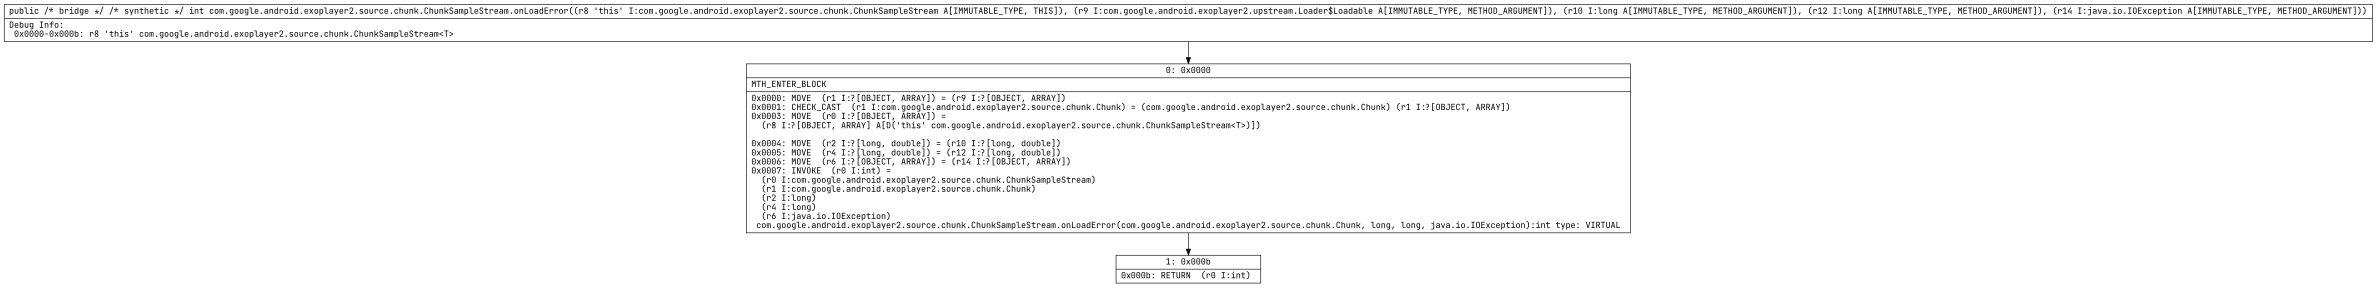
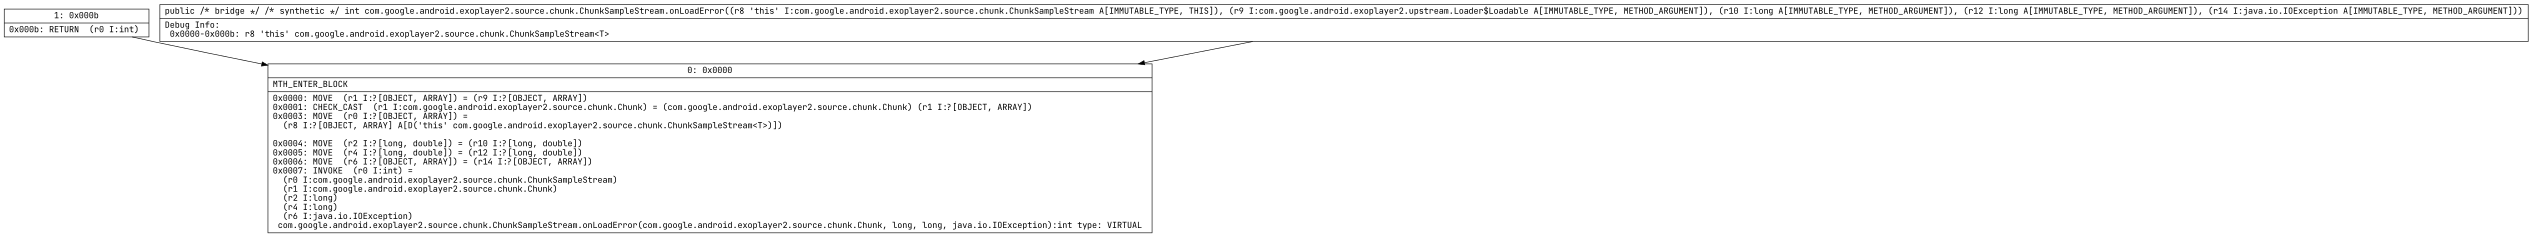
(1188, 241) -> (197, 51)
